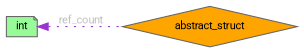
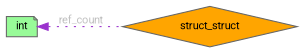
(210, 27) -> (210, 27)
